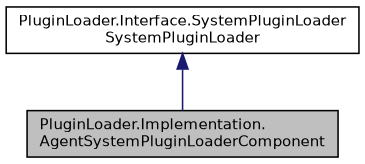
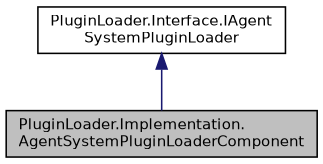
(183, 30) -> (162, 30)
